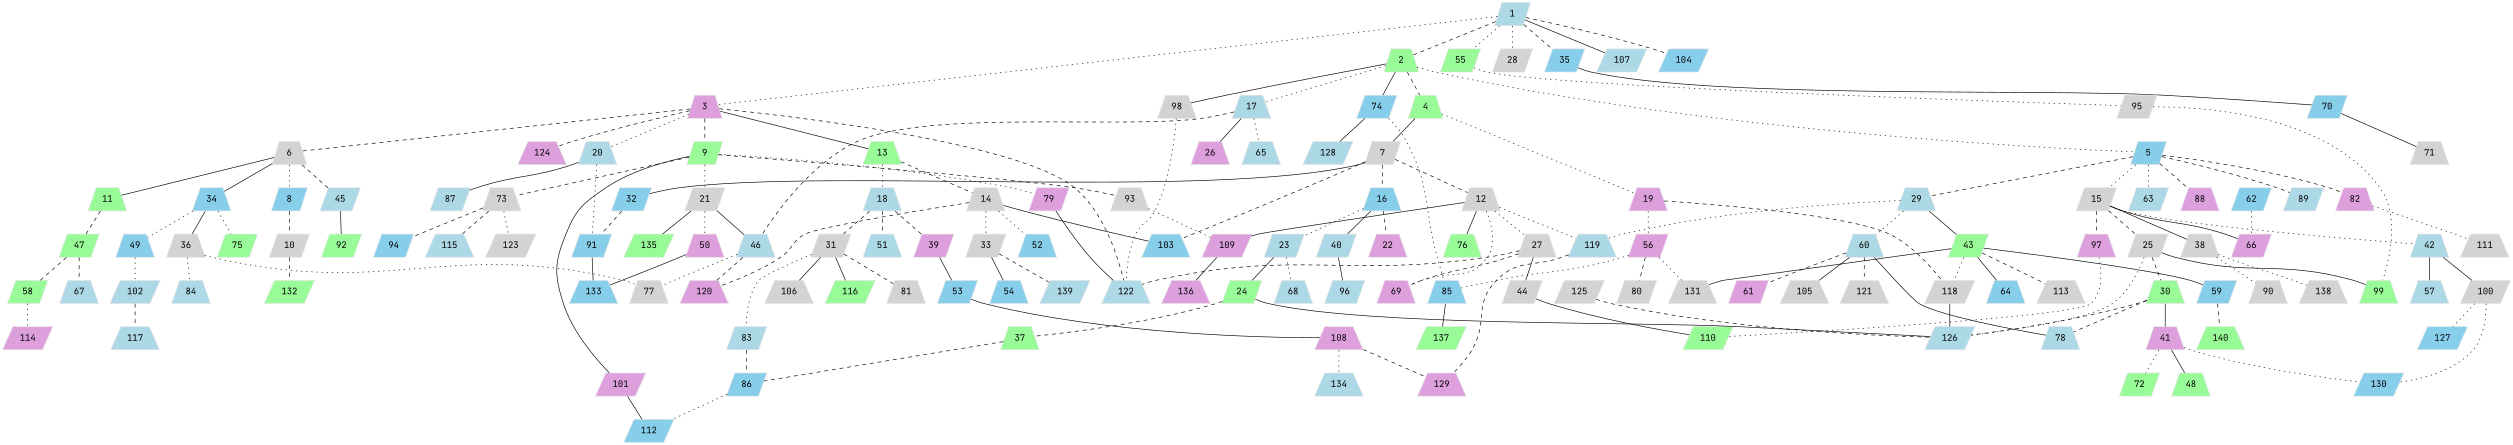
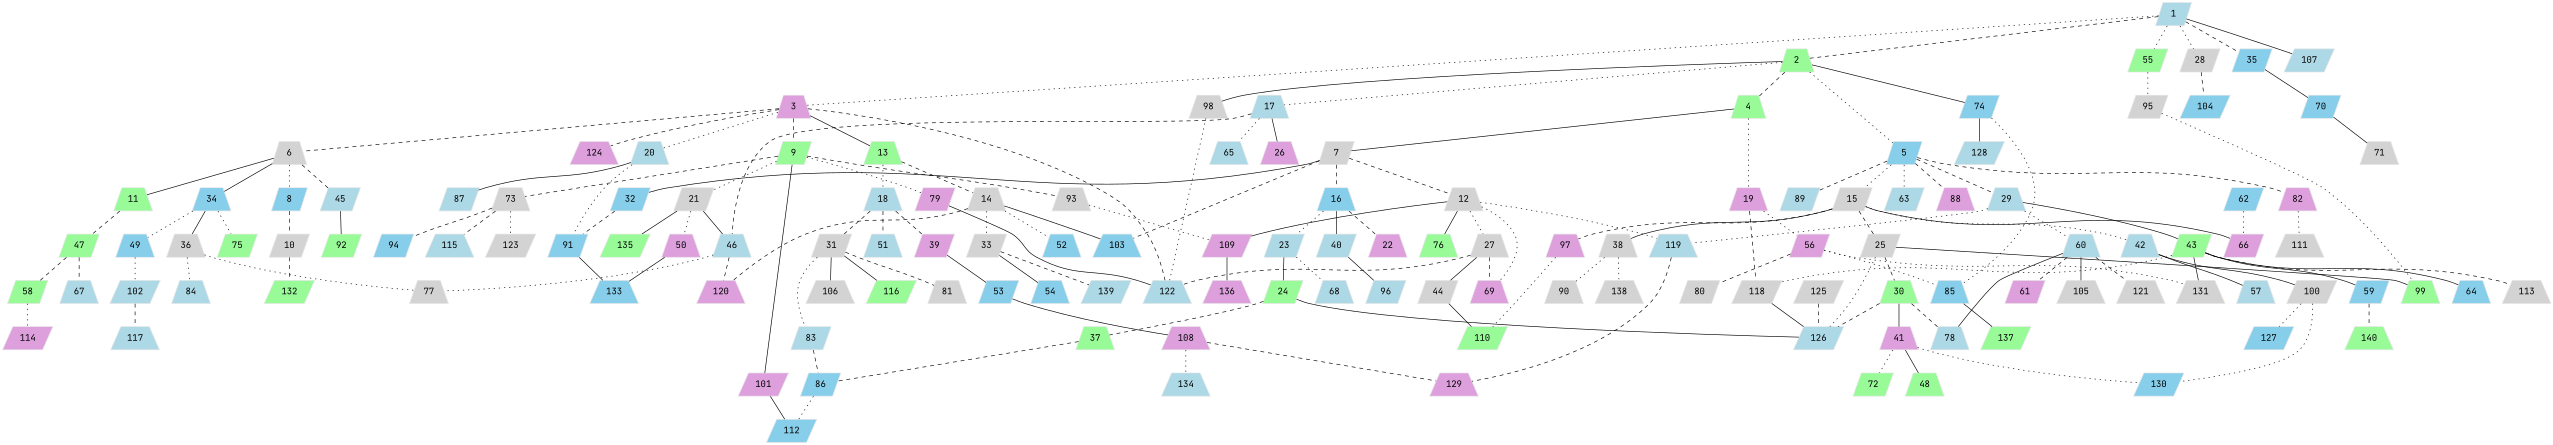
(1597, 34) -> (2203, 84)
